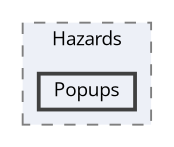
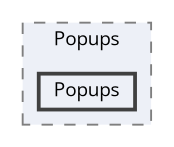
(87, 41) -> (87, 41)
